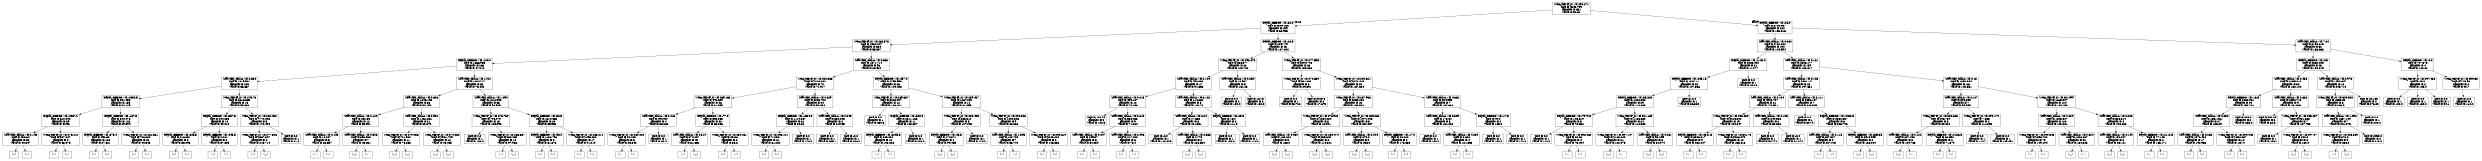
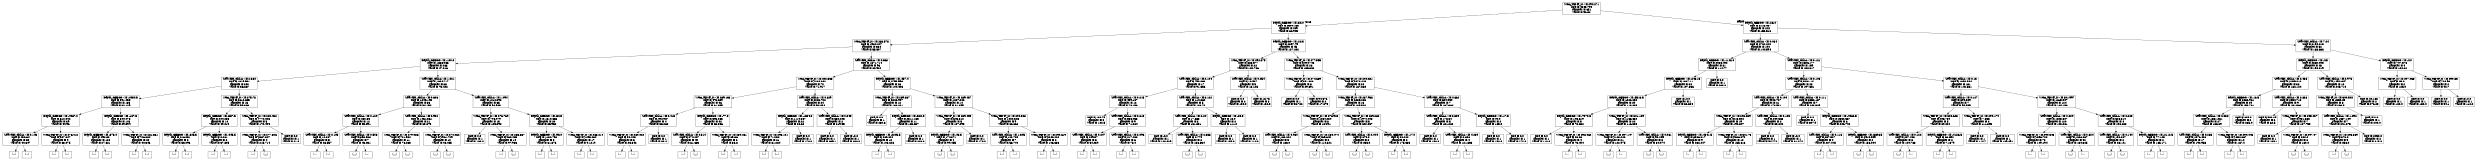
(2429, 93) -> (2441, 92)
